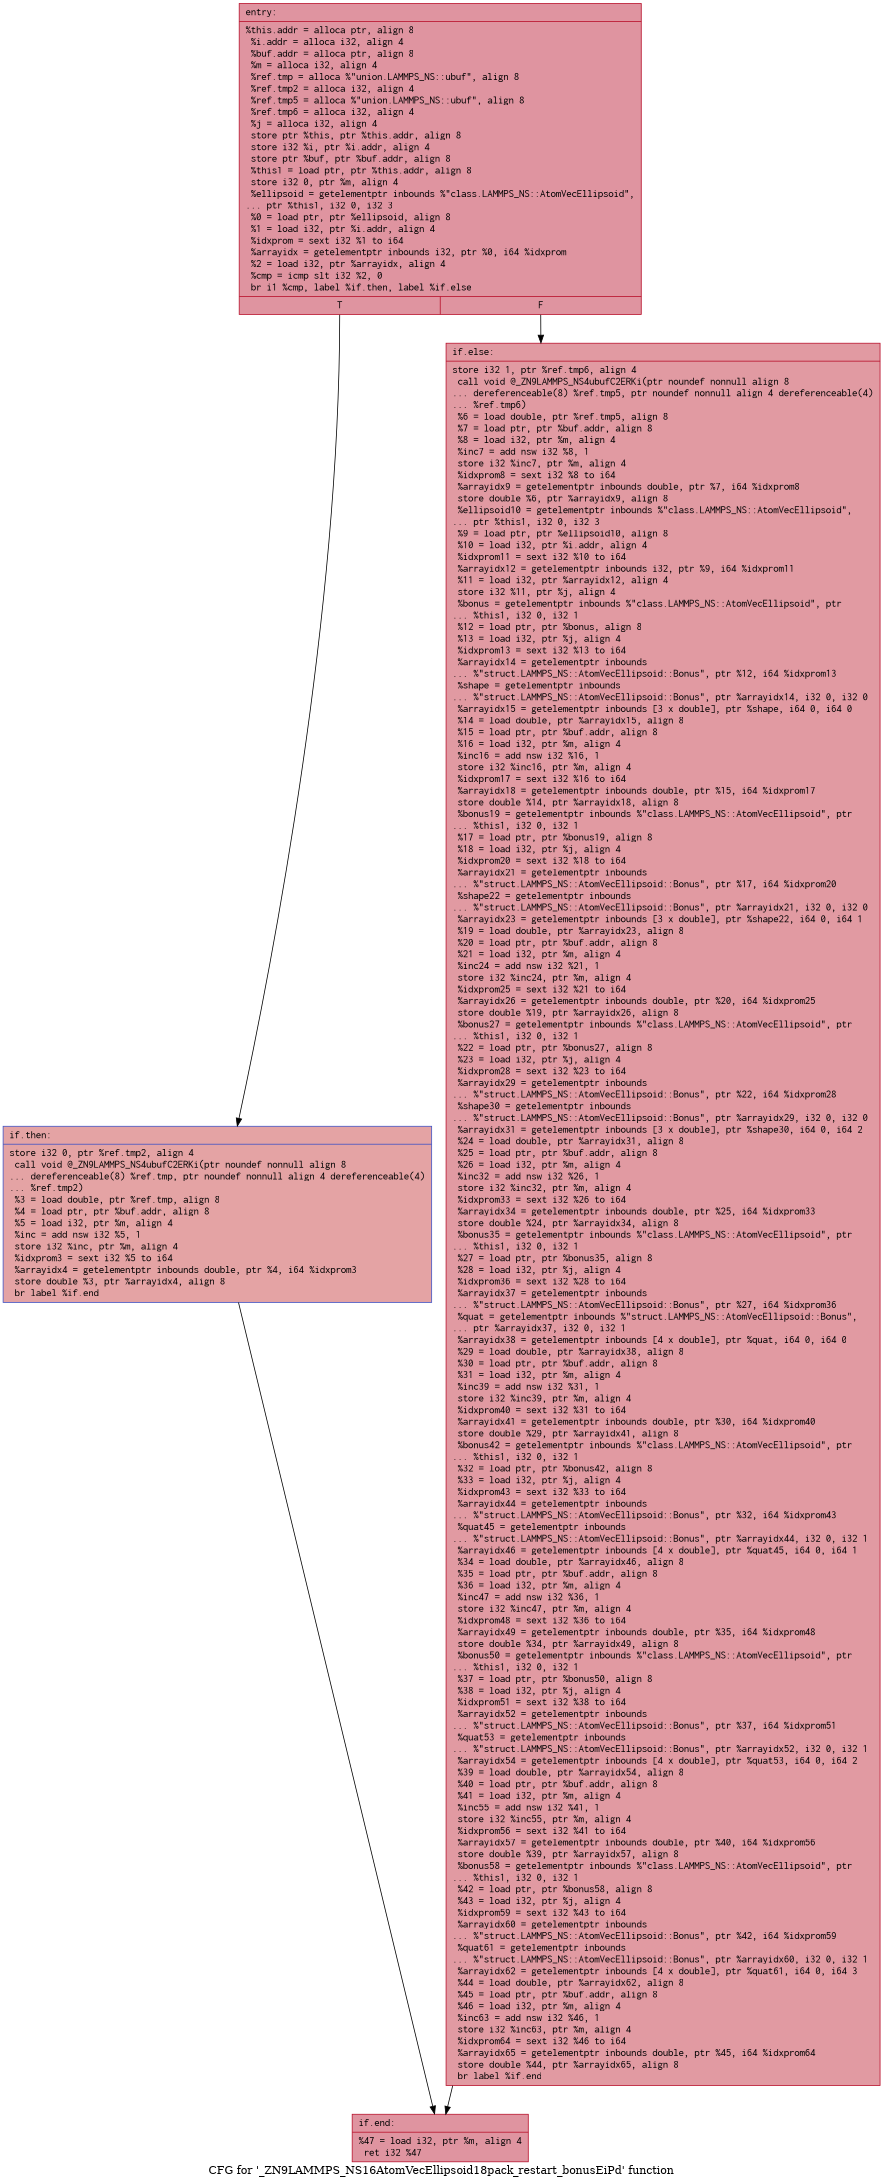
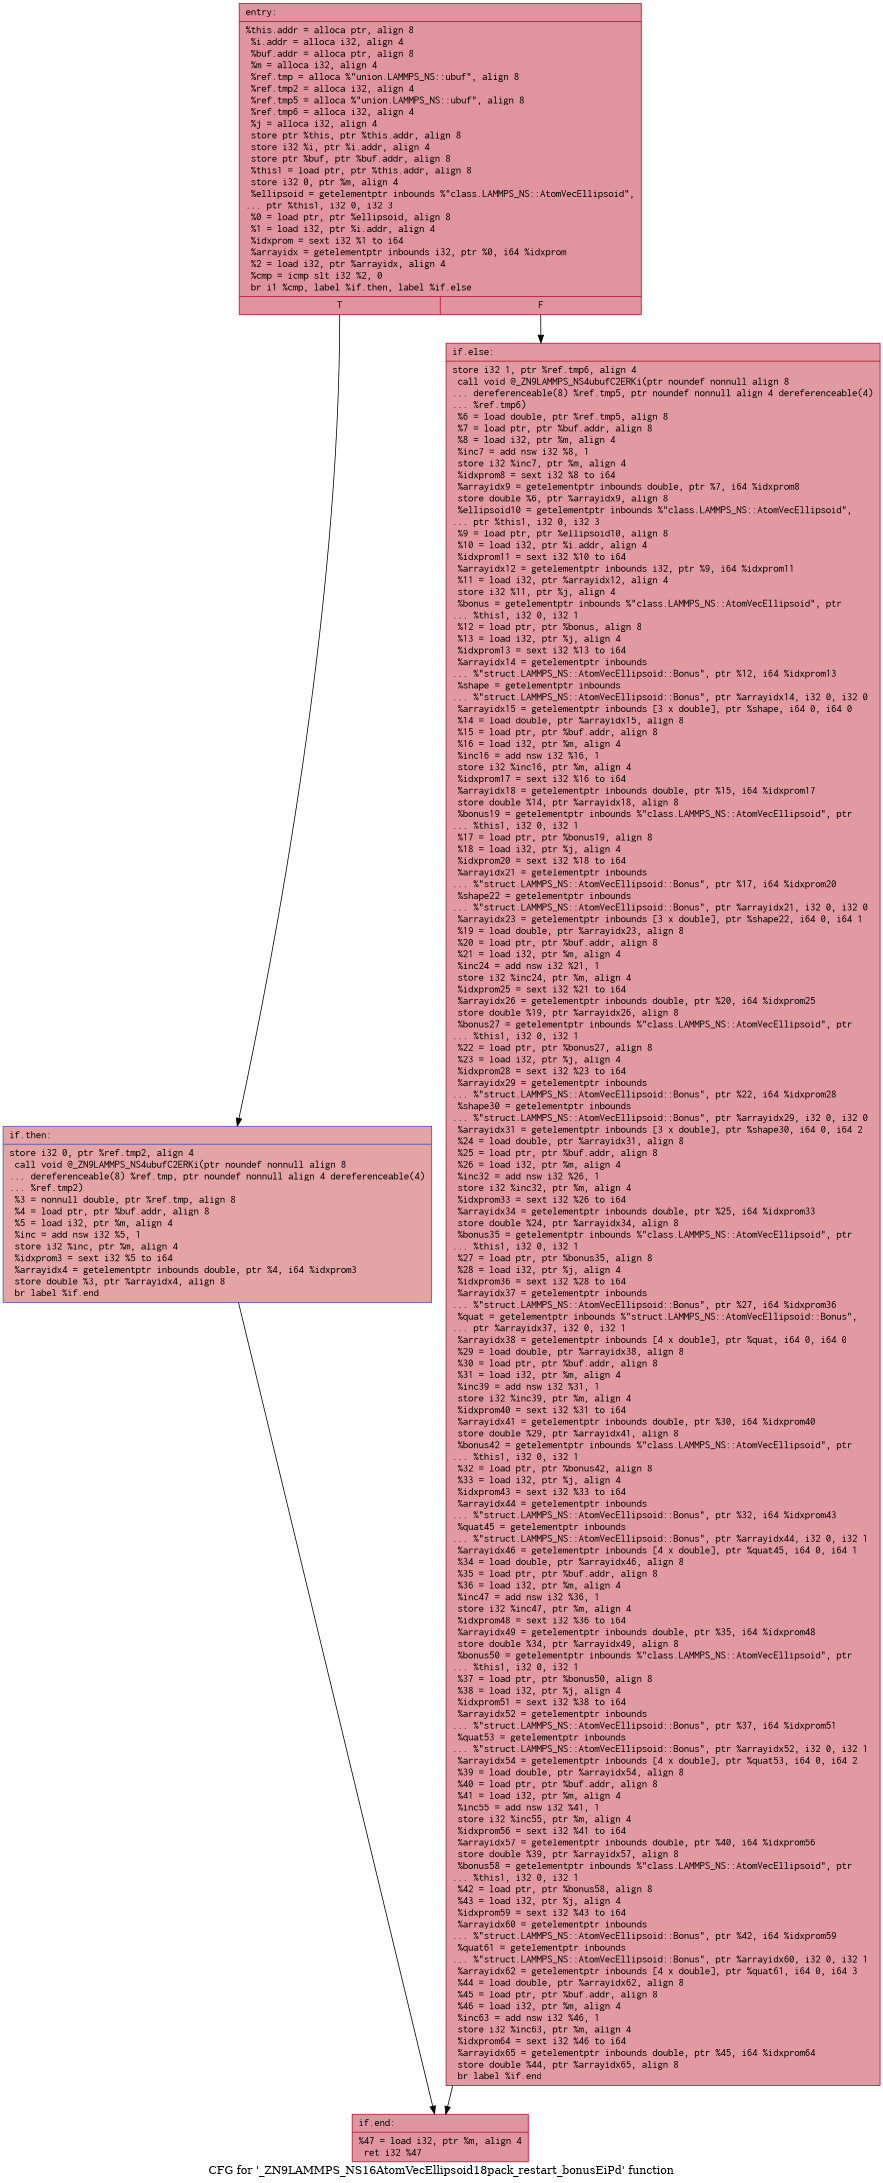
(115, 1200) -> (123, 1200)
